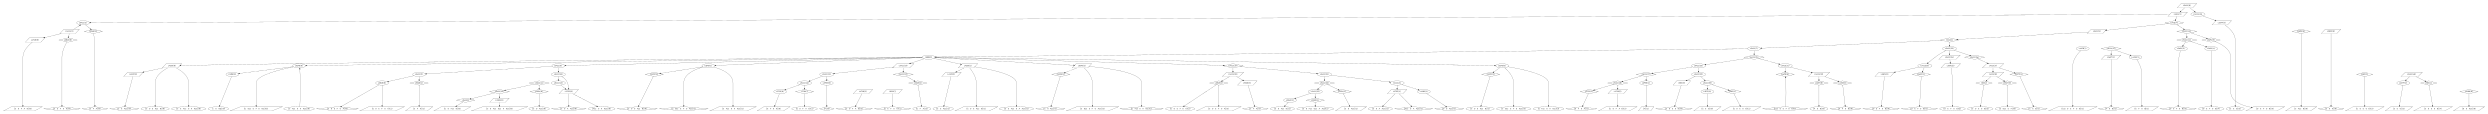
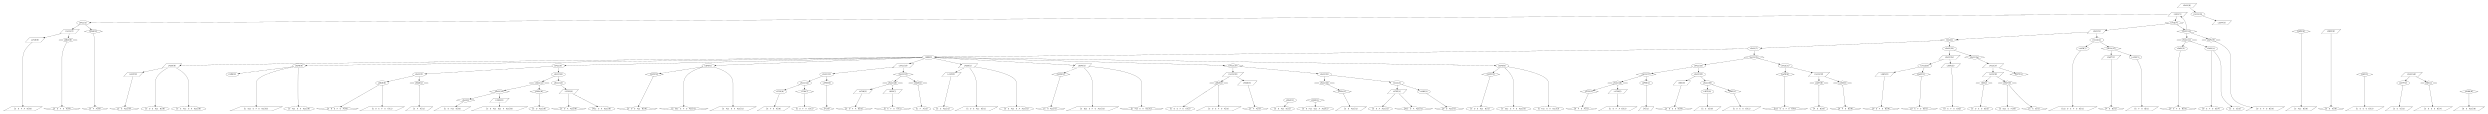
(2183, 10) -> (2186, 23)
(77, 27) -> (76, 27)
none -> (2097, 40)
(1937, 56) -> (1937, 62)
(2235, 63) -> (2221, 79)
(567, 81) -> (549, 79)
none -> (893, 83)
(300, 88) -> (298, 87)
(2027, 91) -> (2019, 96)
(1315, 92) -> none
(1786, 92) -> (1784, 91)
(218, 109) -> none
